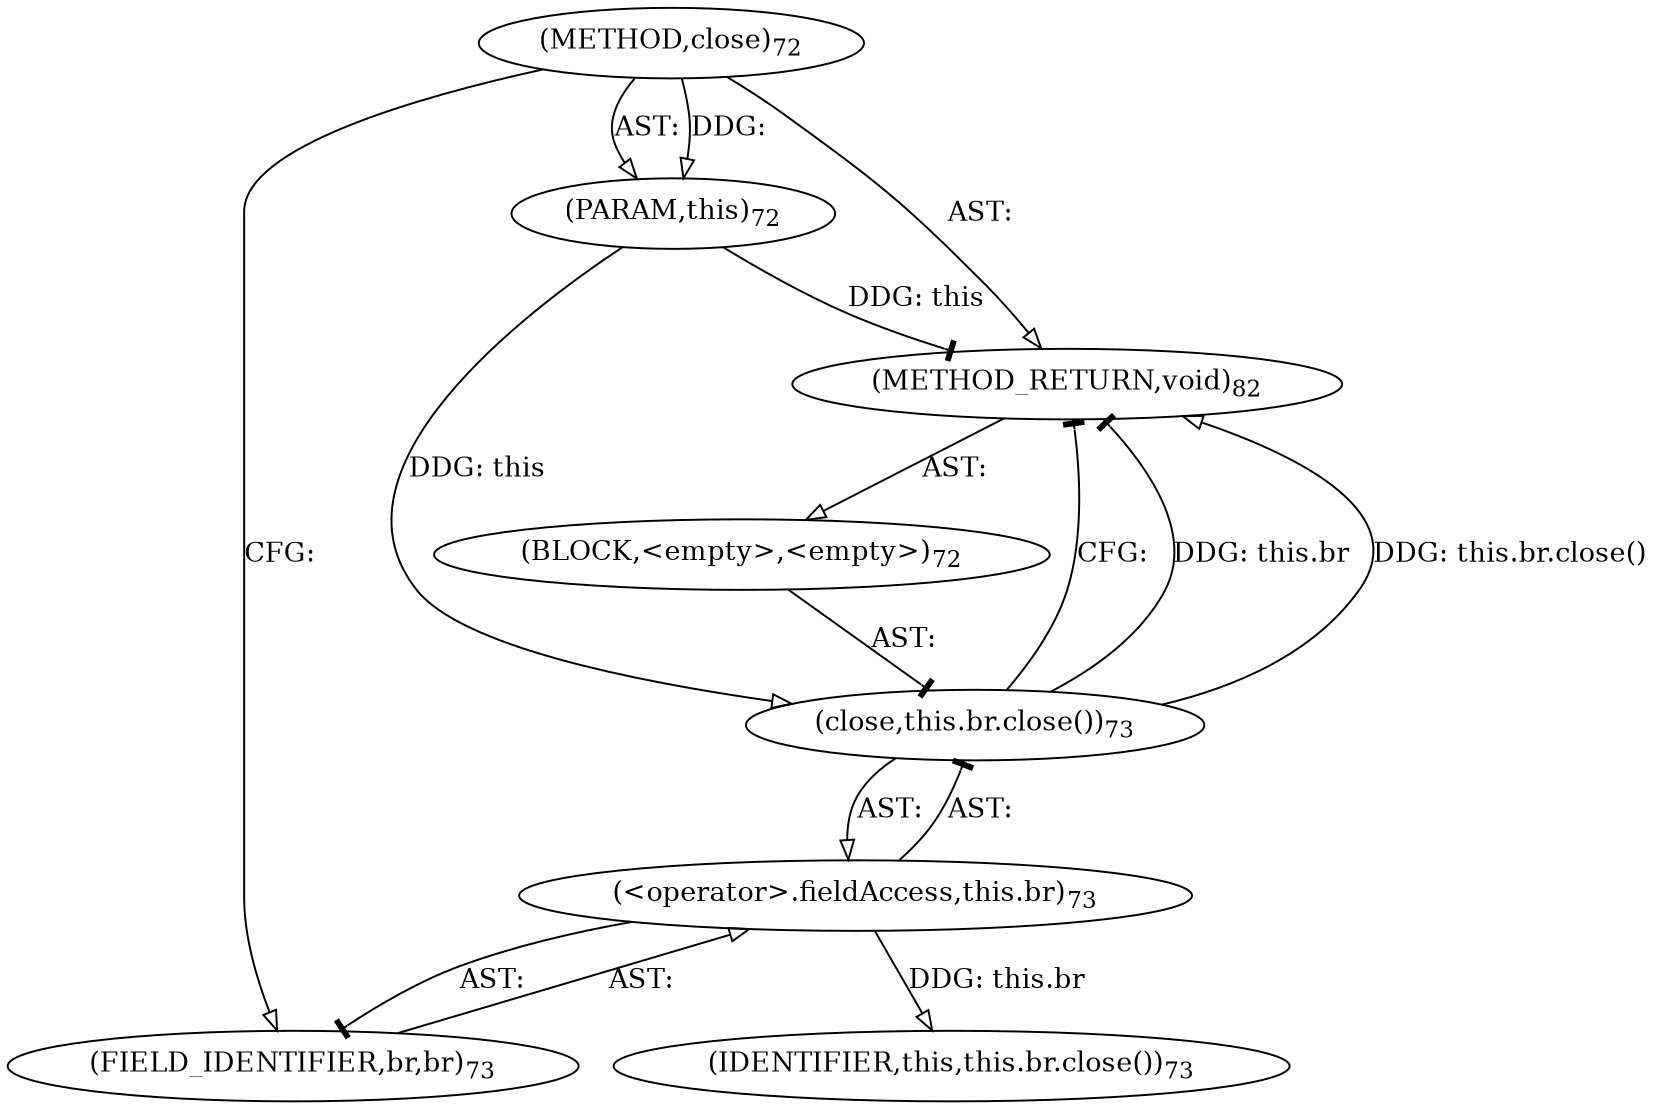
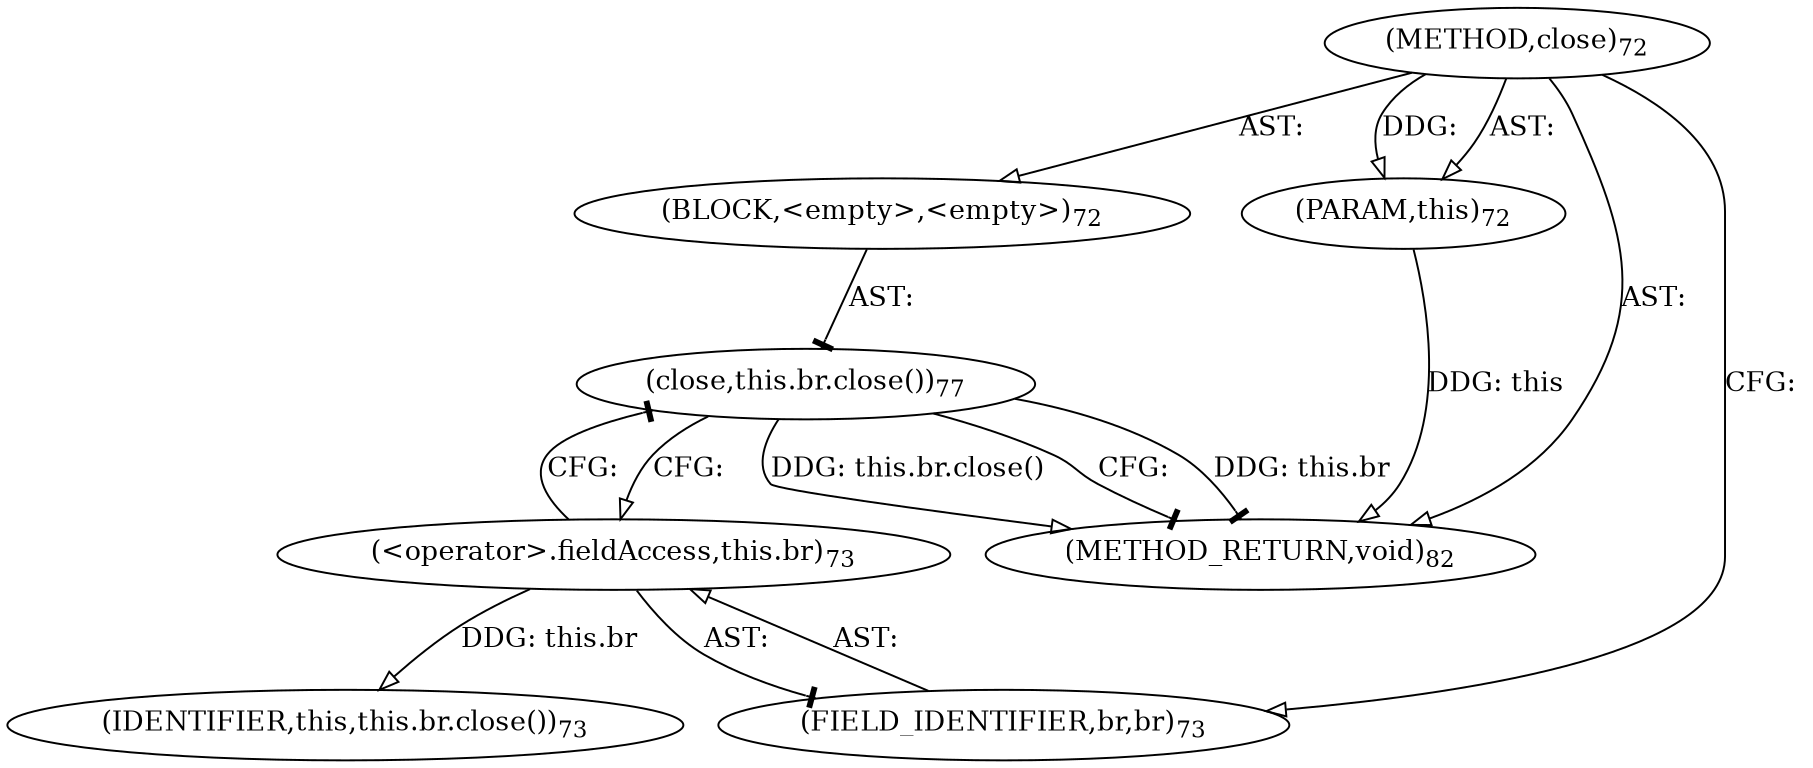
(830, 306) -> (1428, 386)
(914, 465) -> (1215, 124)
(402, 560) -> none
(1120, 722) -> (951, 381)
(895, 810) -> (693, 469)
(985, 810) -> (587, 469)
